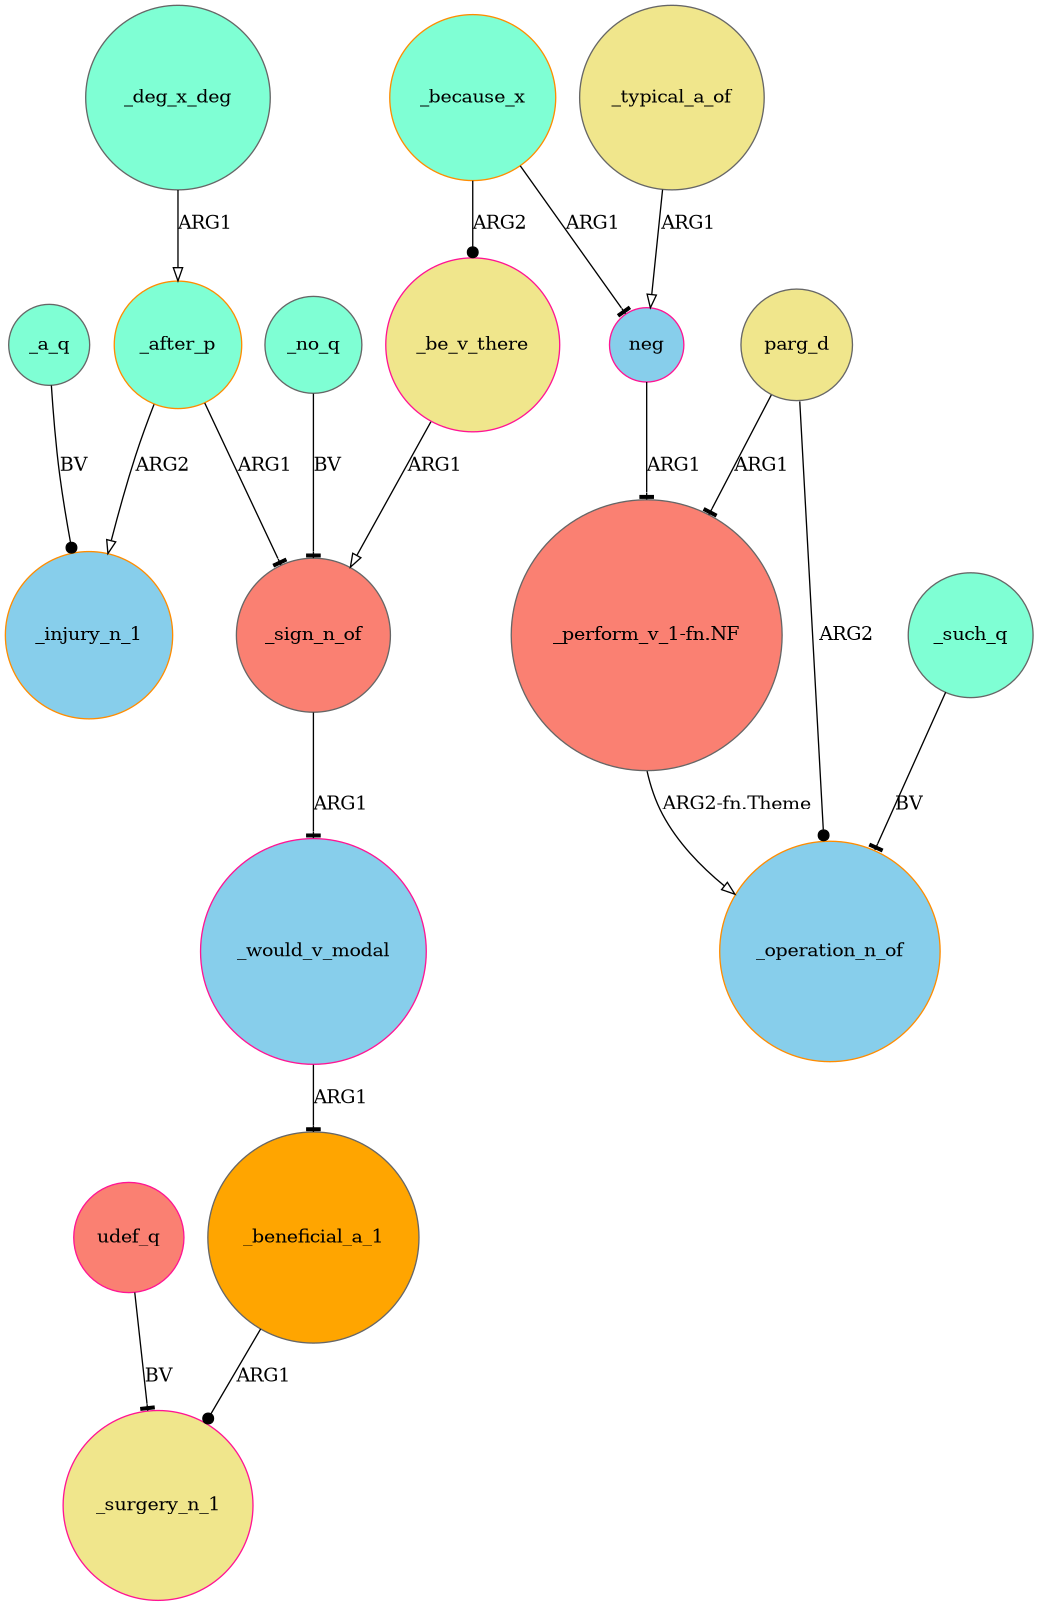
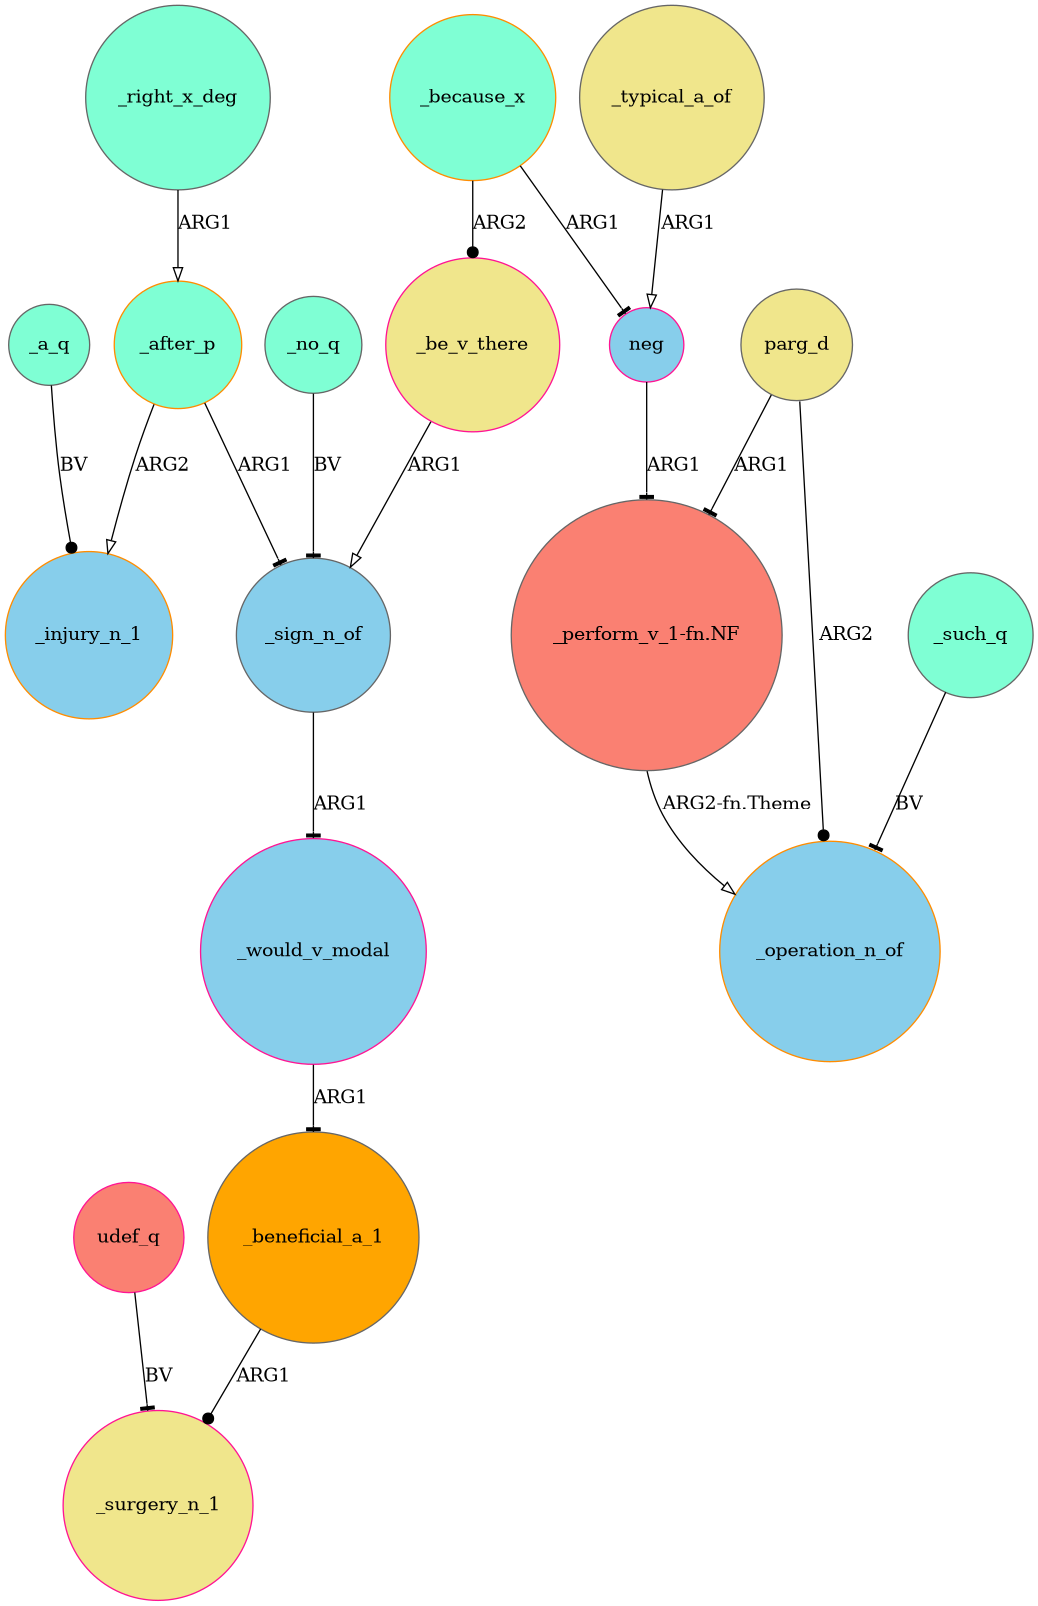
(178, 98) -> (178, 98)
(313, 635) -> (313, 635)
